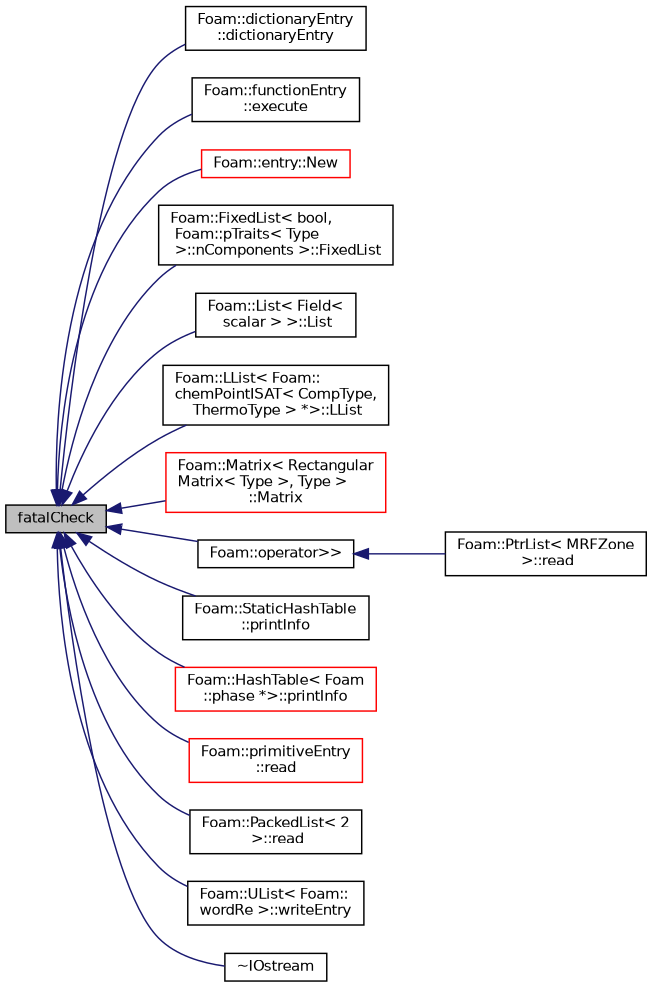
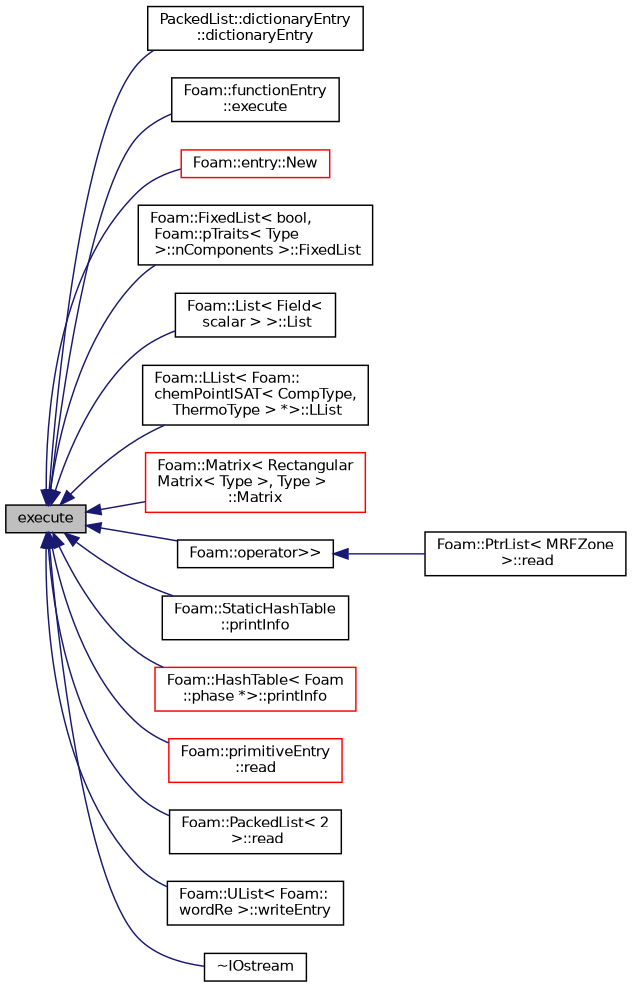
(276, 28) -> (255, 28)
(56, 519) -> (46, 519)
